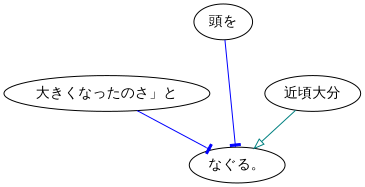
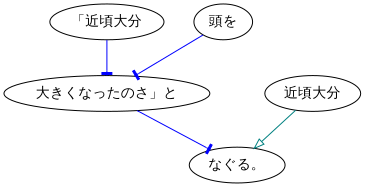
none -> (107, 22)
(230, 91) -> (171, 54)
